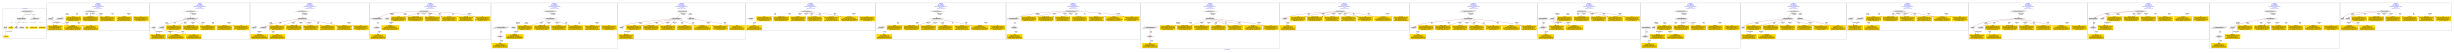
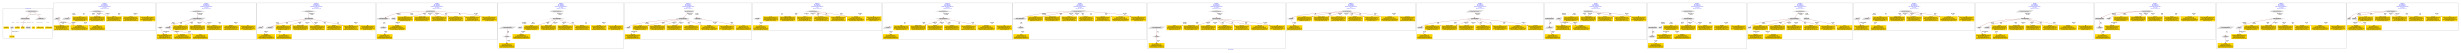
none -> (6, 28)
(16, 28) -> (23, 28)
